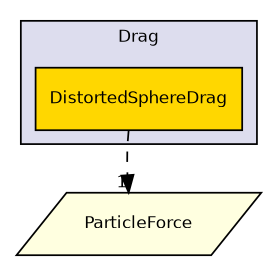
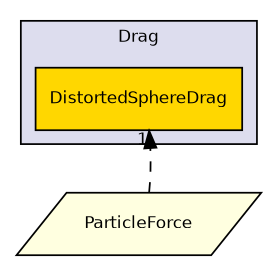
(127, 155) -> (150, 170)
